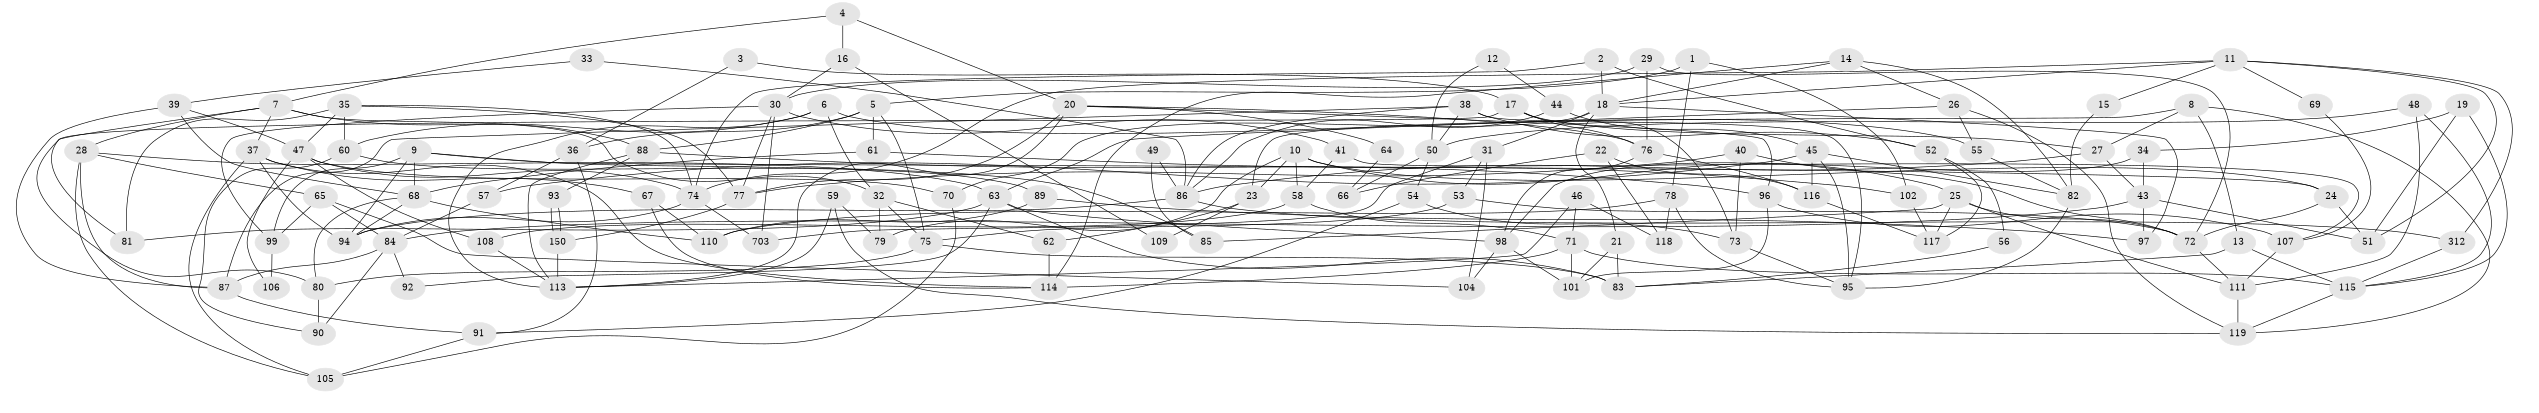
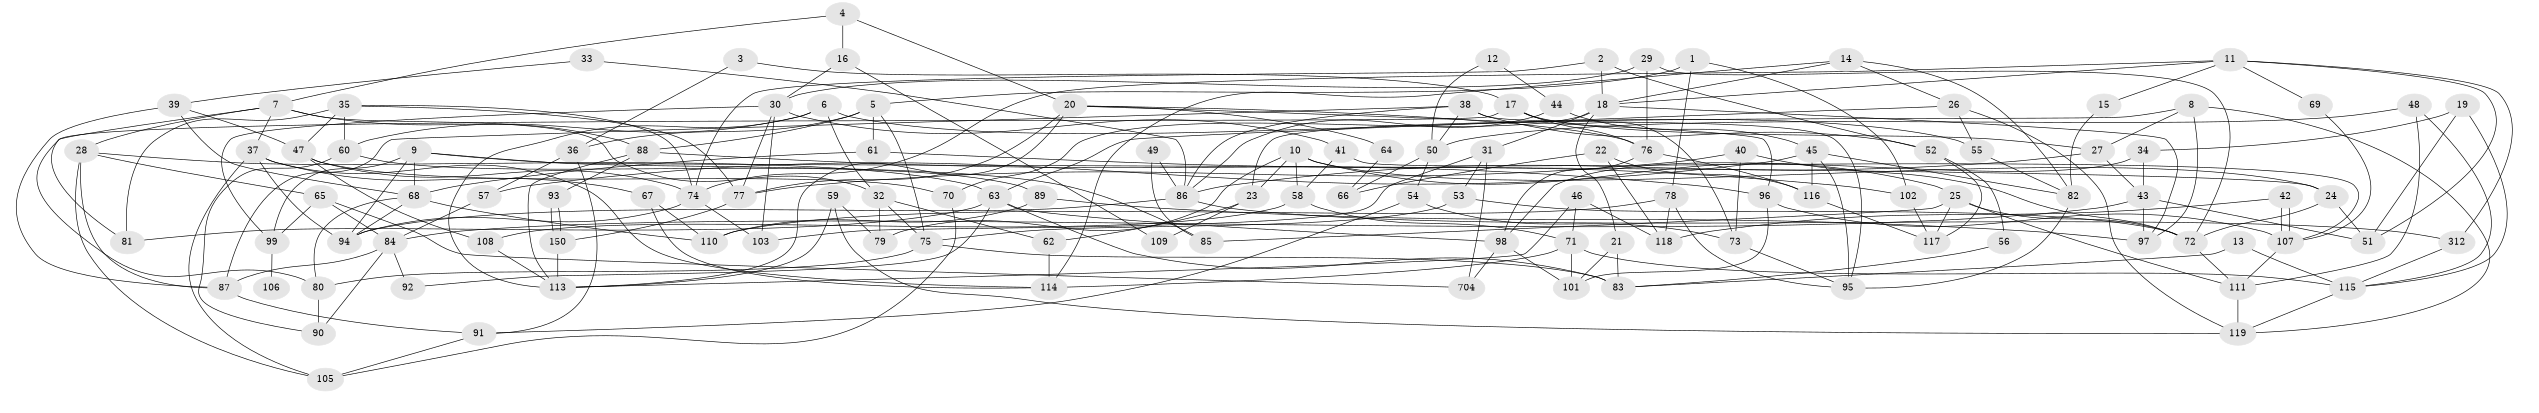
(2220, 163) -> (2195, 183)
none -> (2286, 197)
(251, 226) -> none
(761, 242) -> (761, 242)
(1467, 288) -> (1467, 288)
